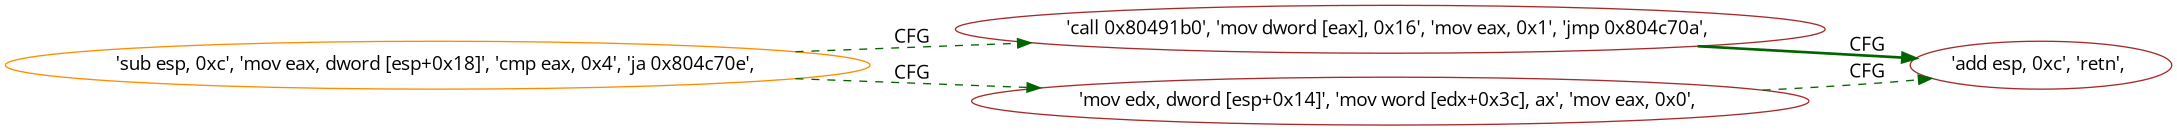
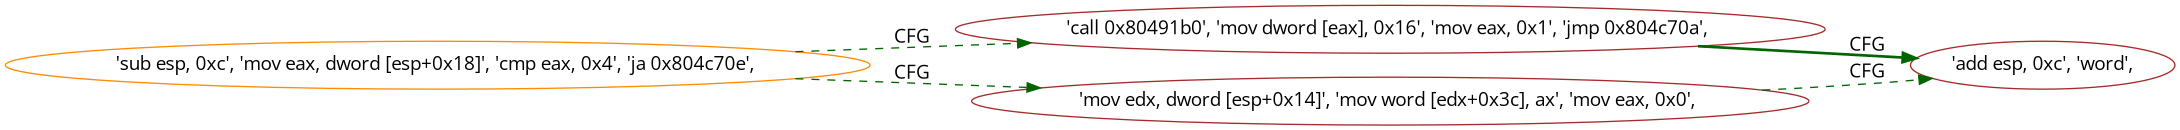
(2041, 65) -> (2043, 65)
